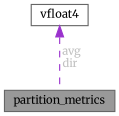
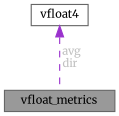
(60, 101) -> (60, 101)
